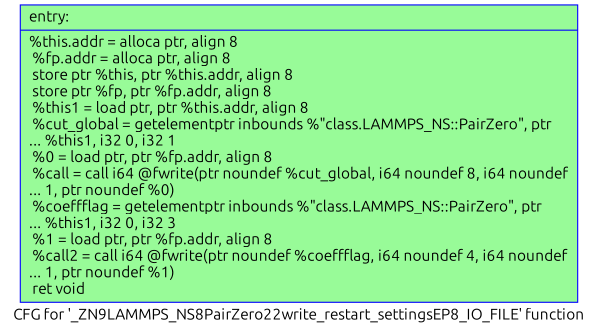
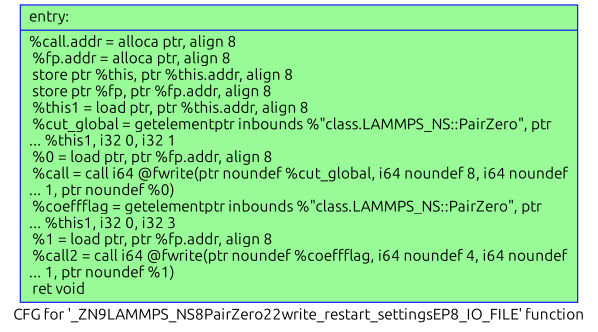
(134, 42) -> (133, 42)
